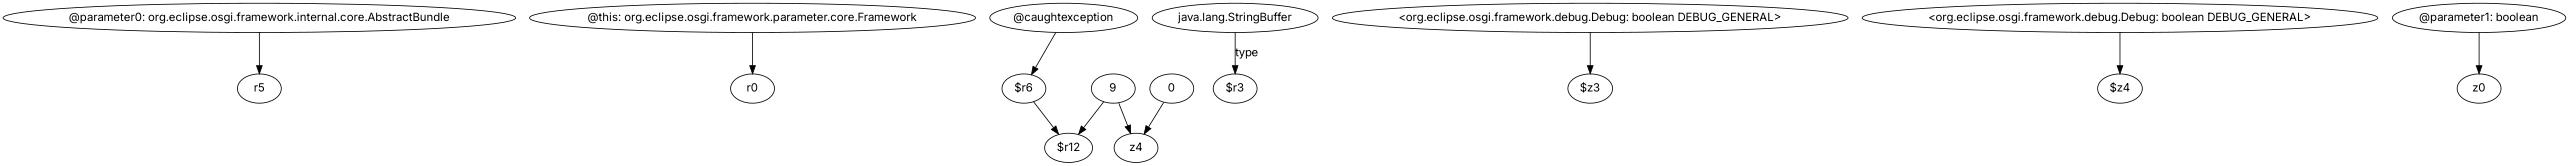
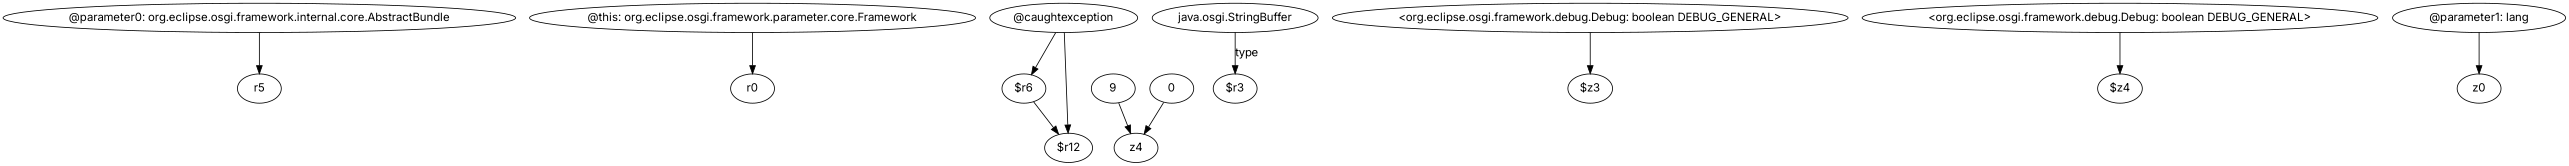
(1235, 18) -> (1235, 18)
(2479, 18) -> (2479, 18)
(1094, 115) -> (1066, 79)
